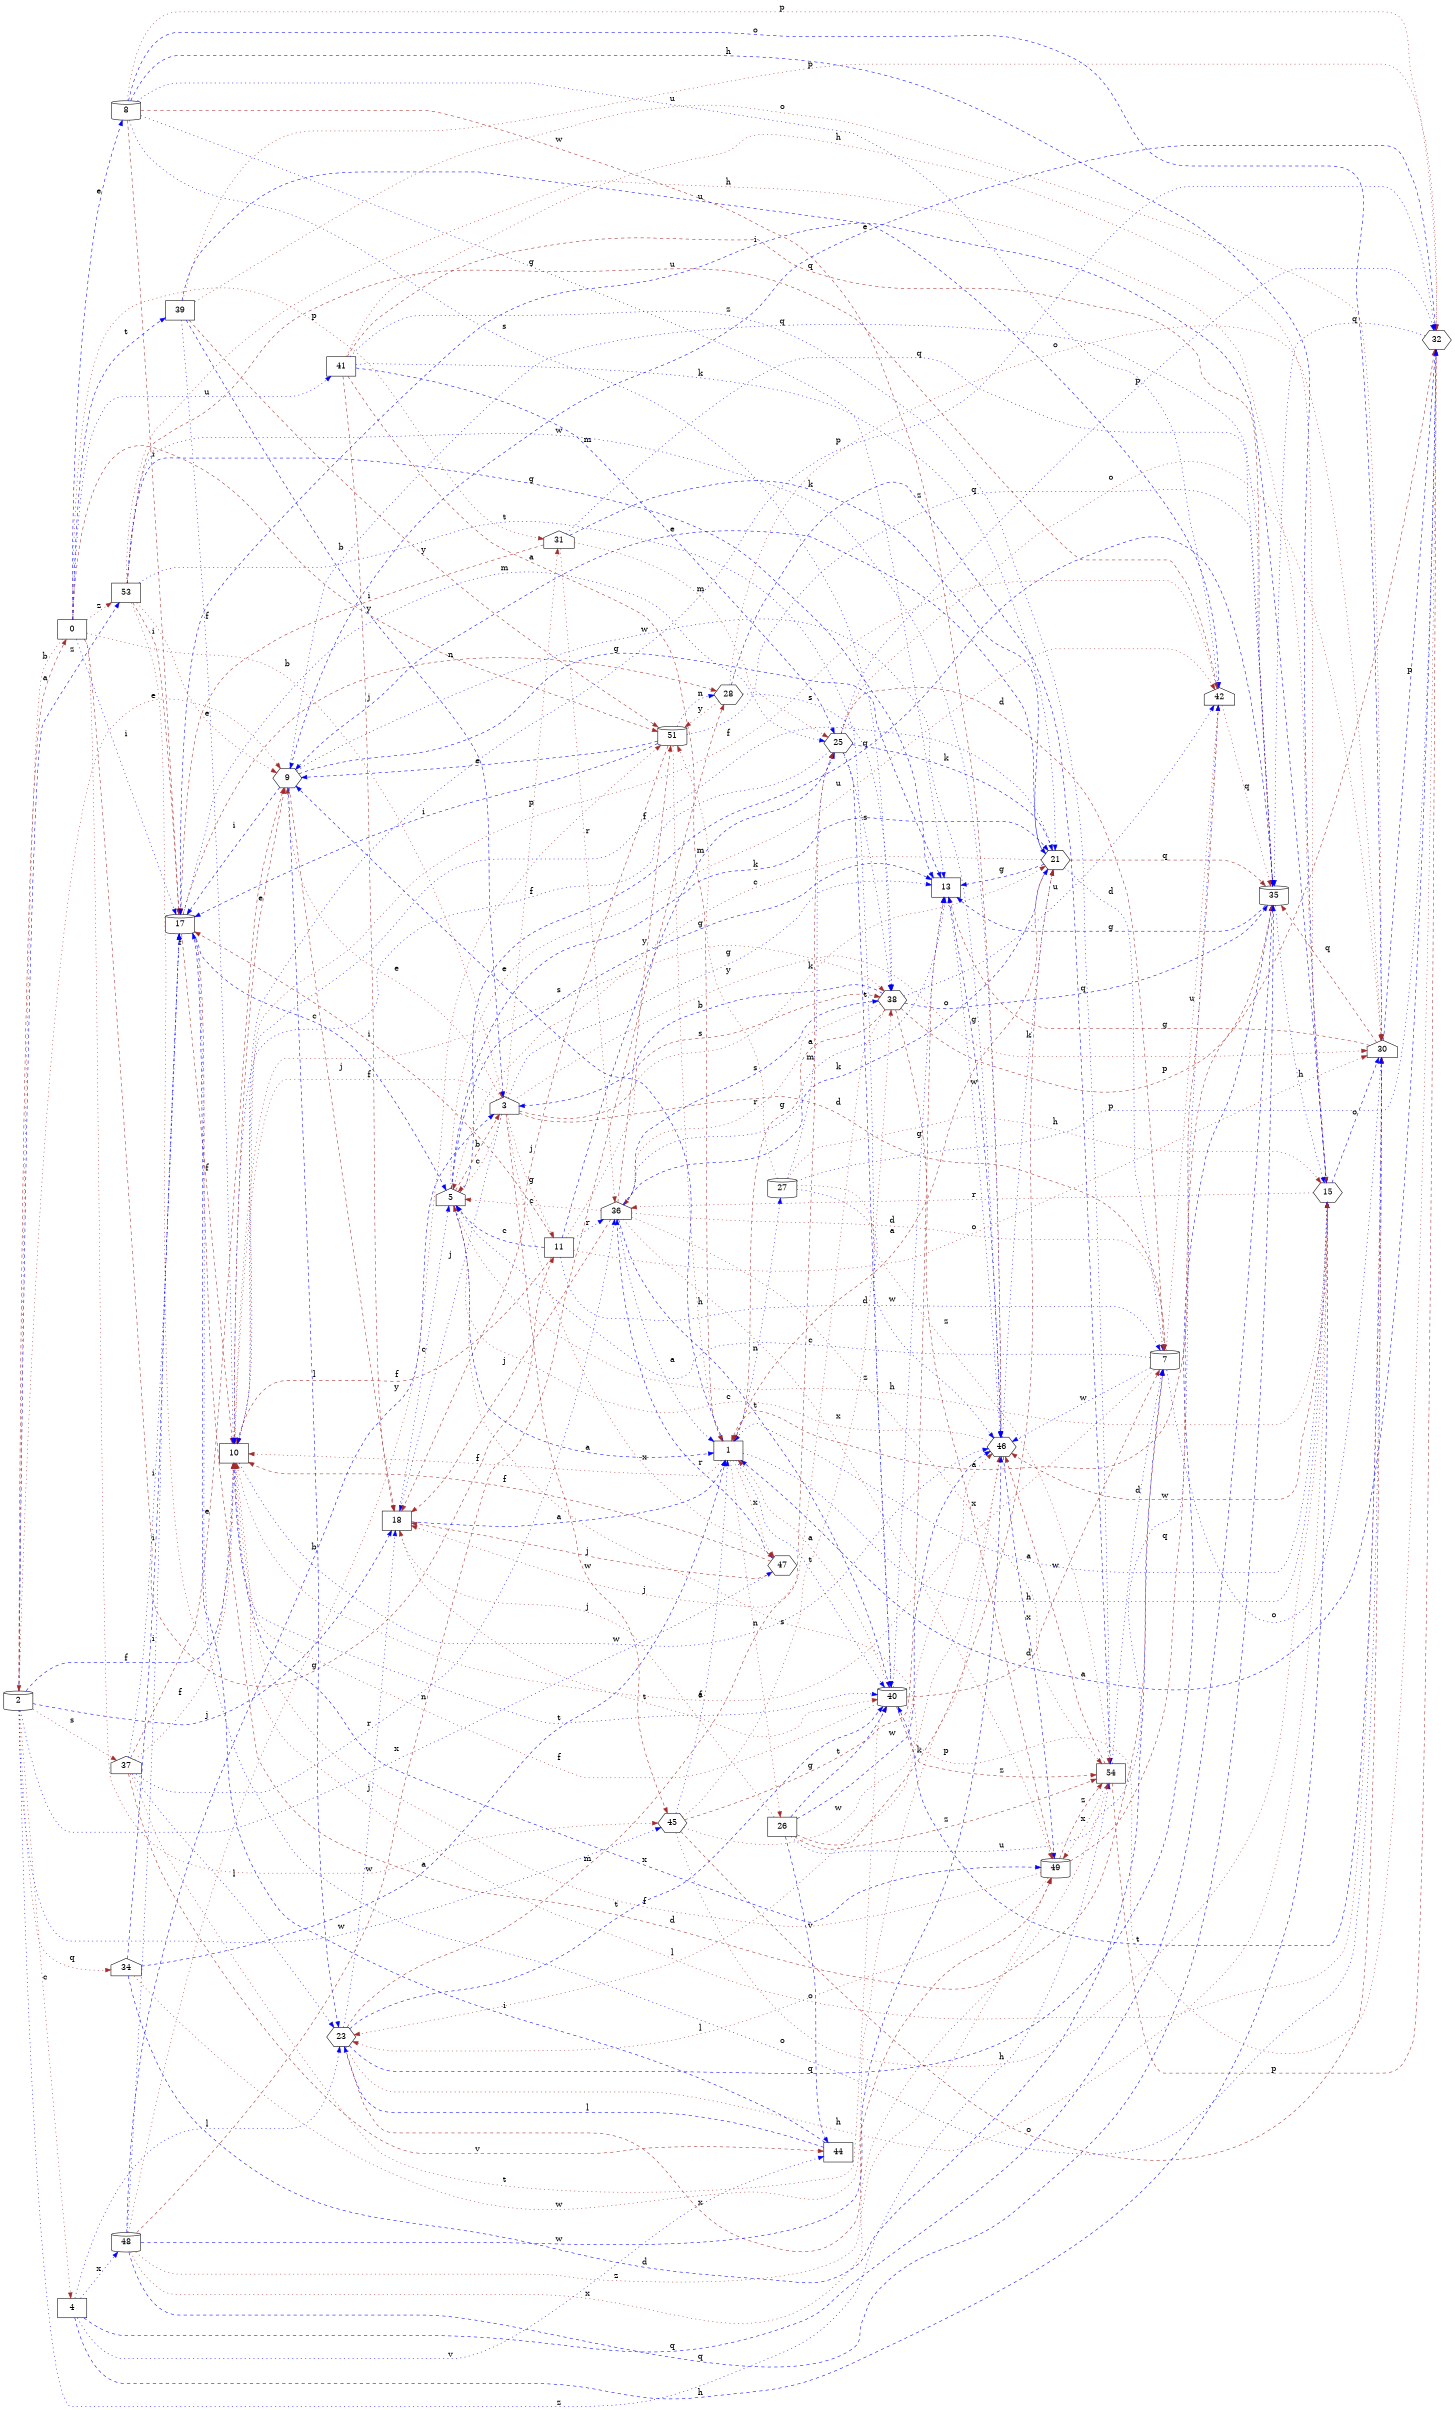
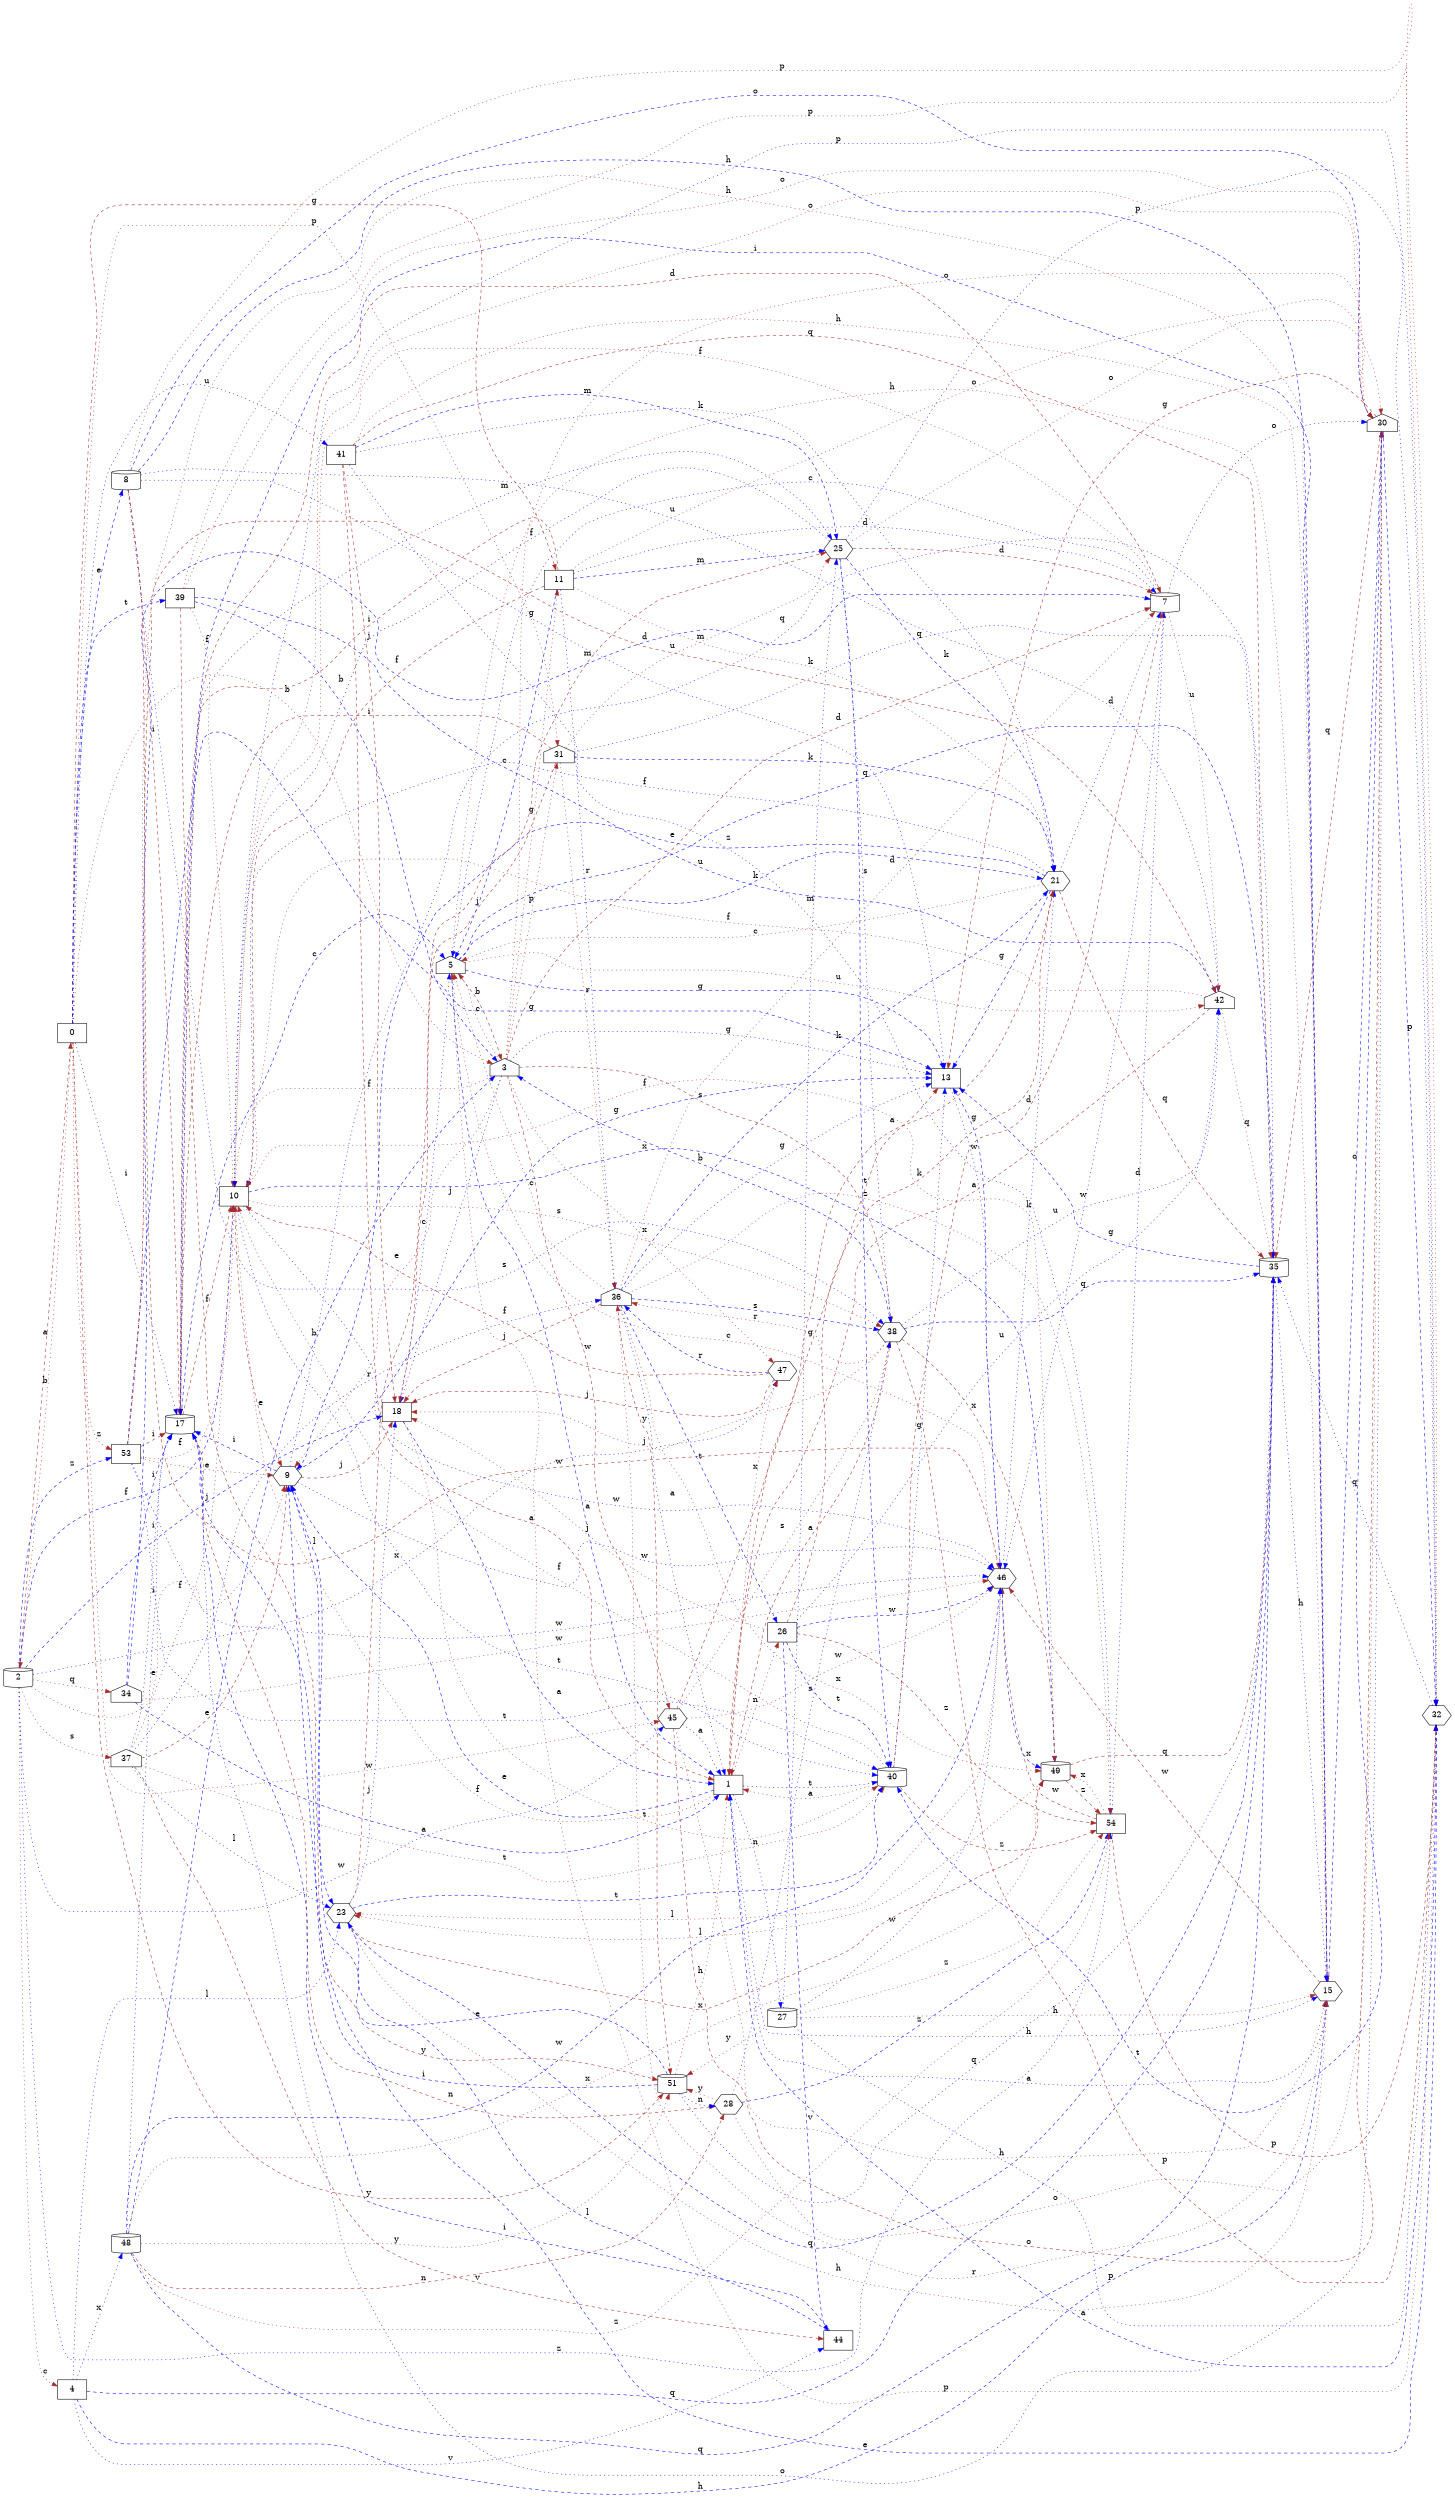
(217, 879) -> (219, 893)
(540, 1129) -> (427, 1162)
(773, 1438) -> (699, 1461)
